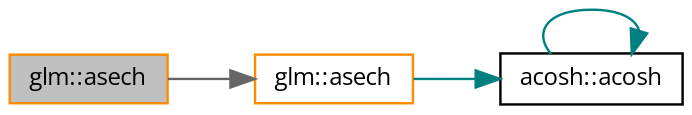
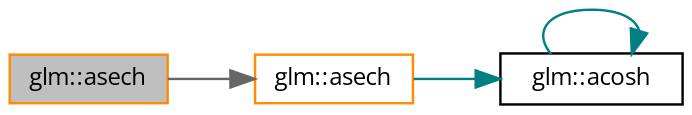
(592, 79) -> (592, 79)
